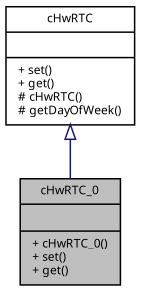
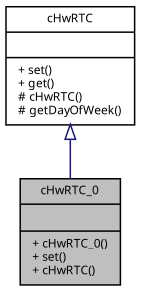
(51, 271) -> (64, 271)
